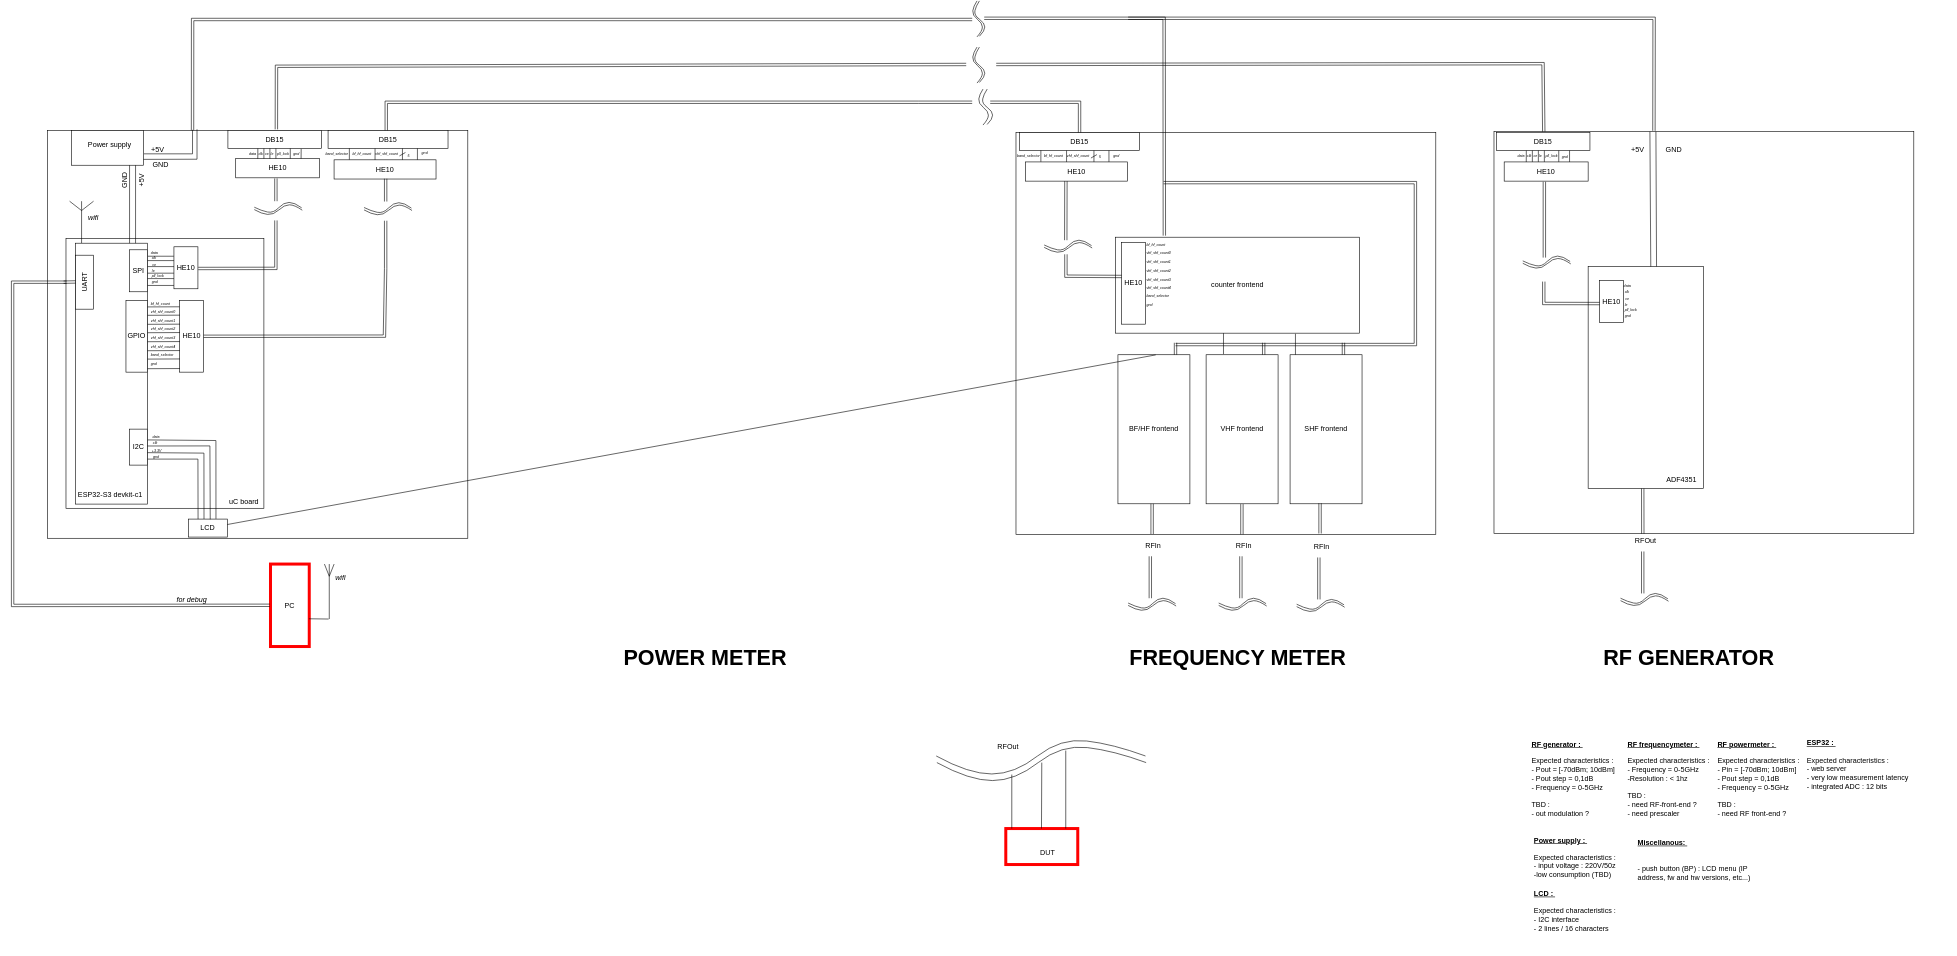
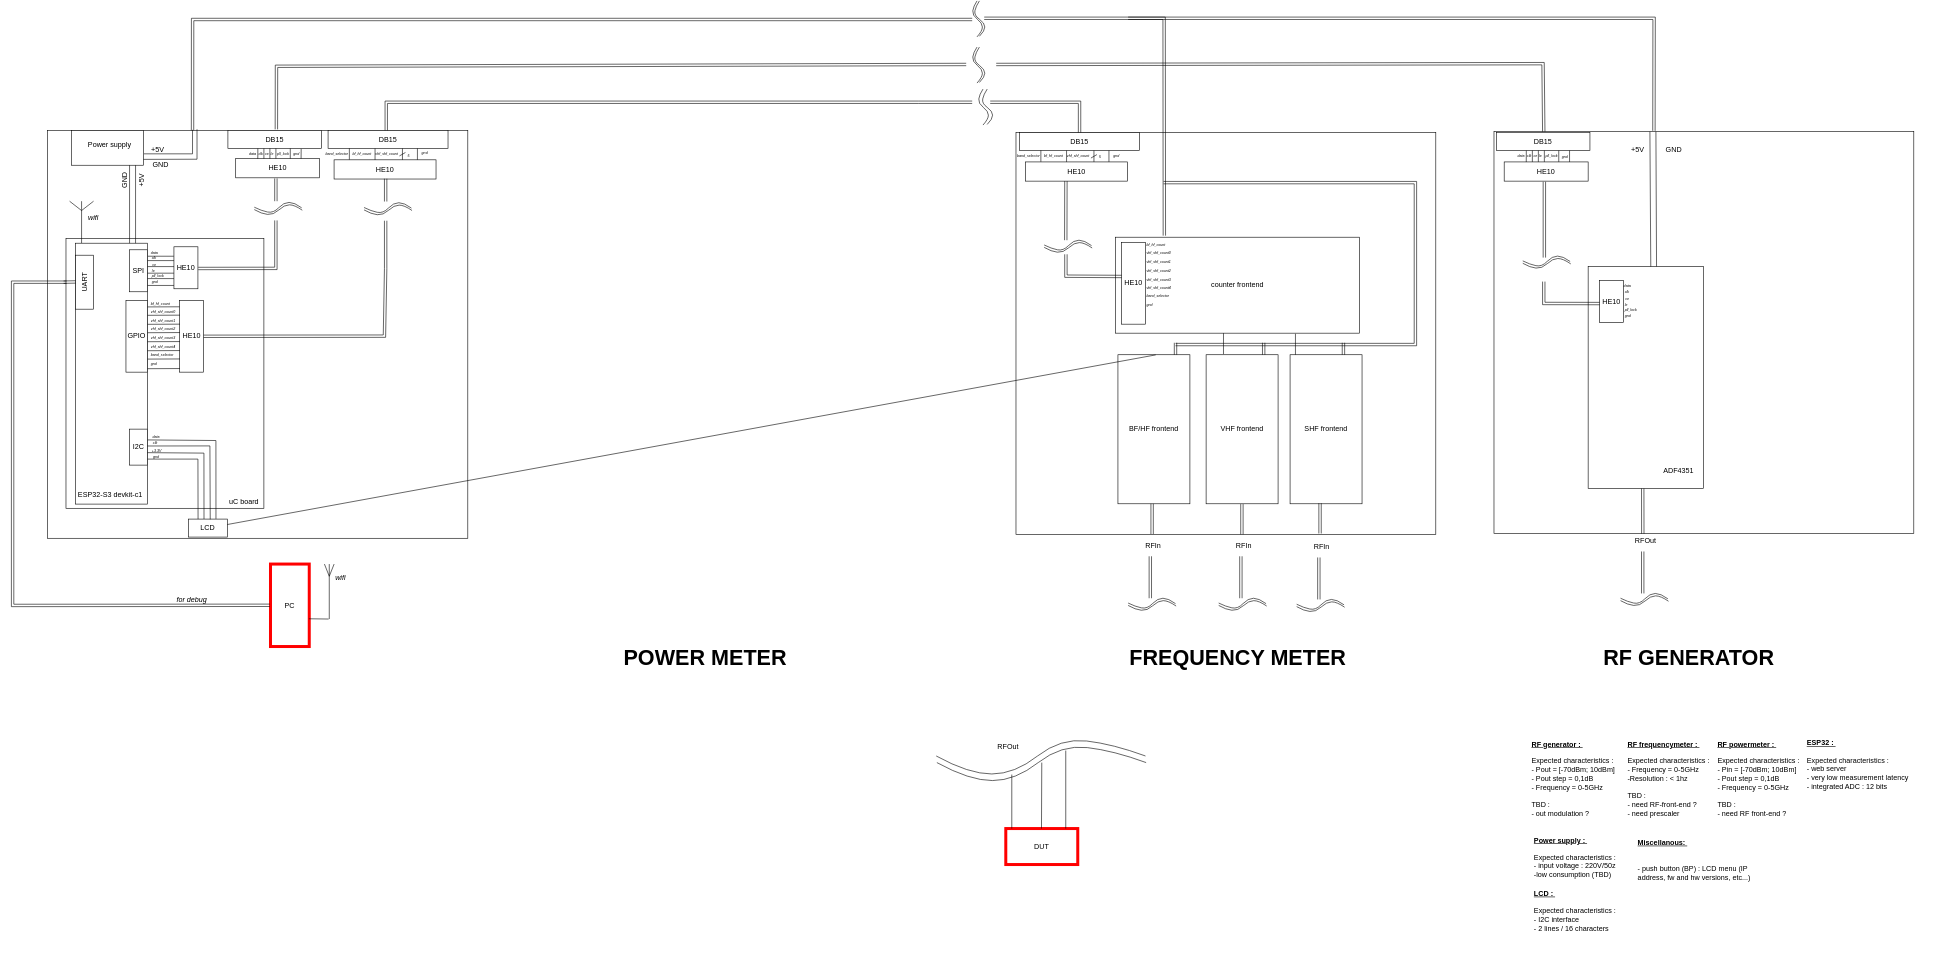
(1682, 480) -> (1679, 471)
(1048, 853) -> (1042, 847)
